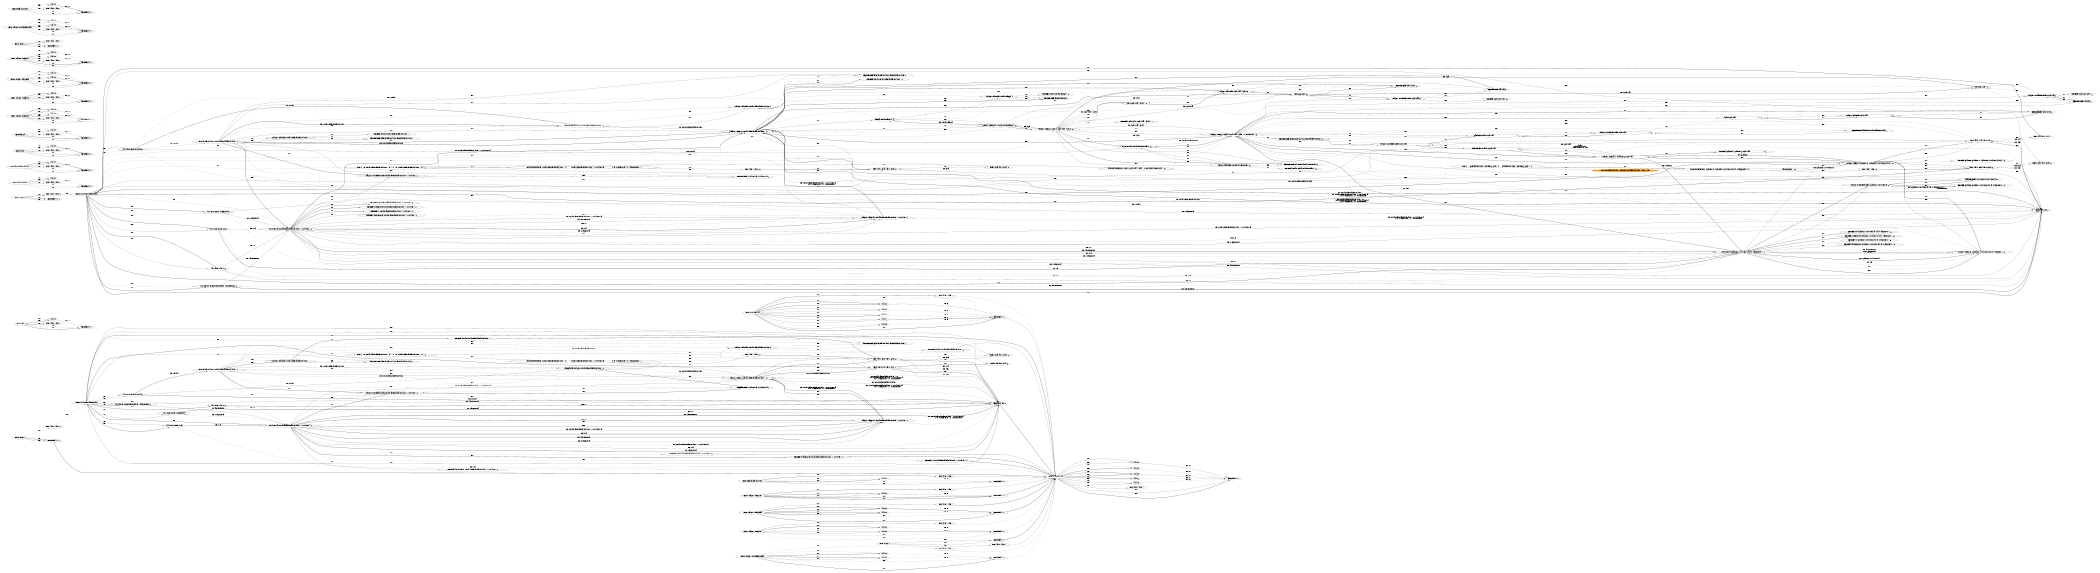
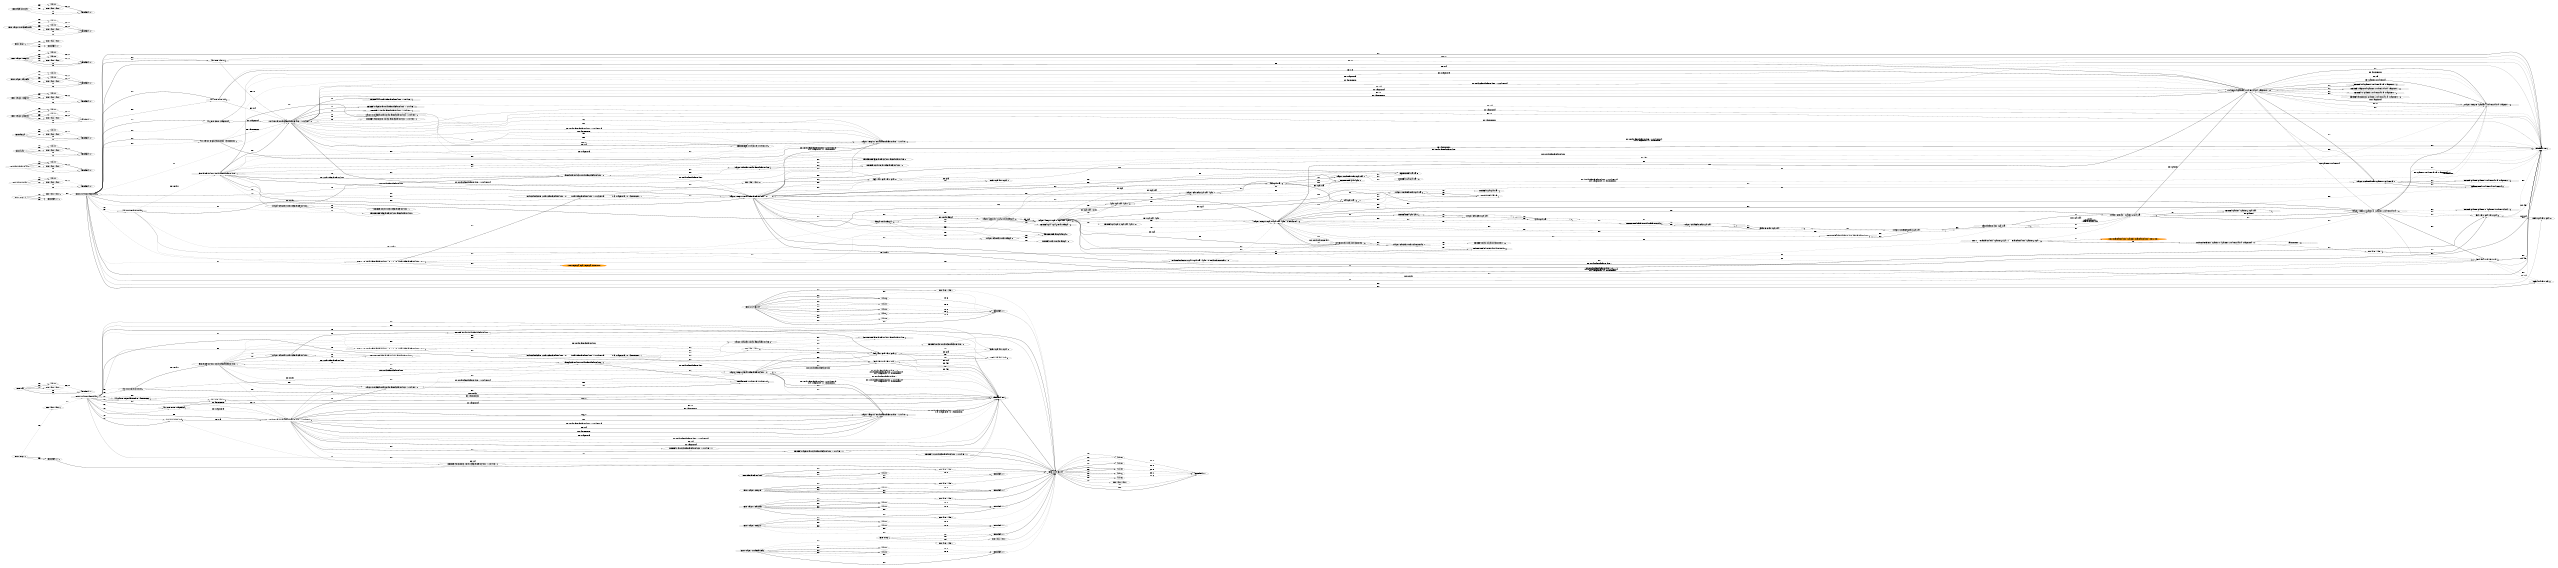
(1087, 141) -> (1195, 240)
none -> (1055, 225)
none -> (584, 266)
